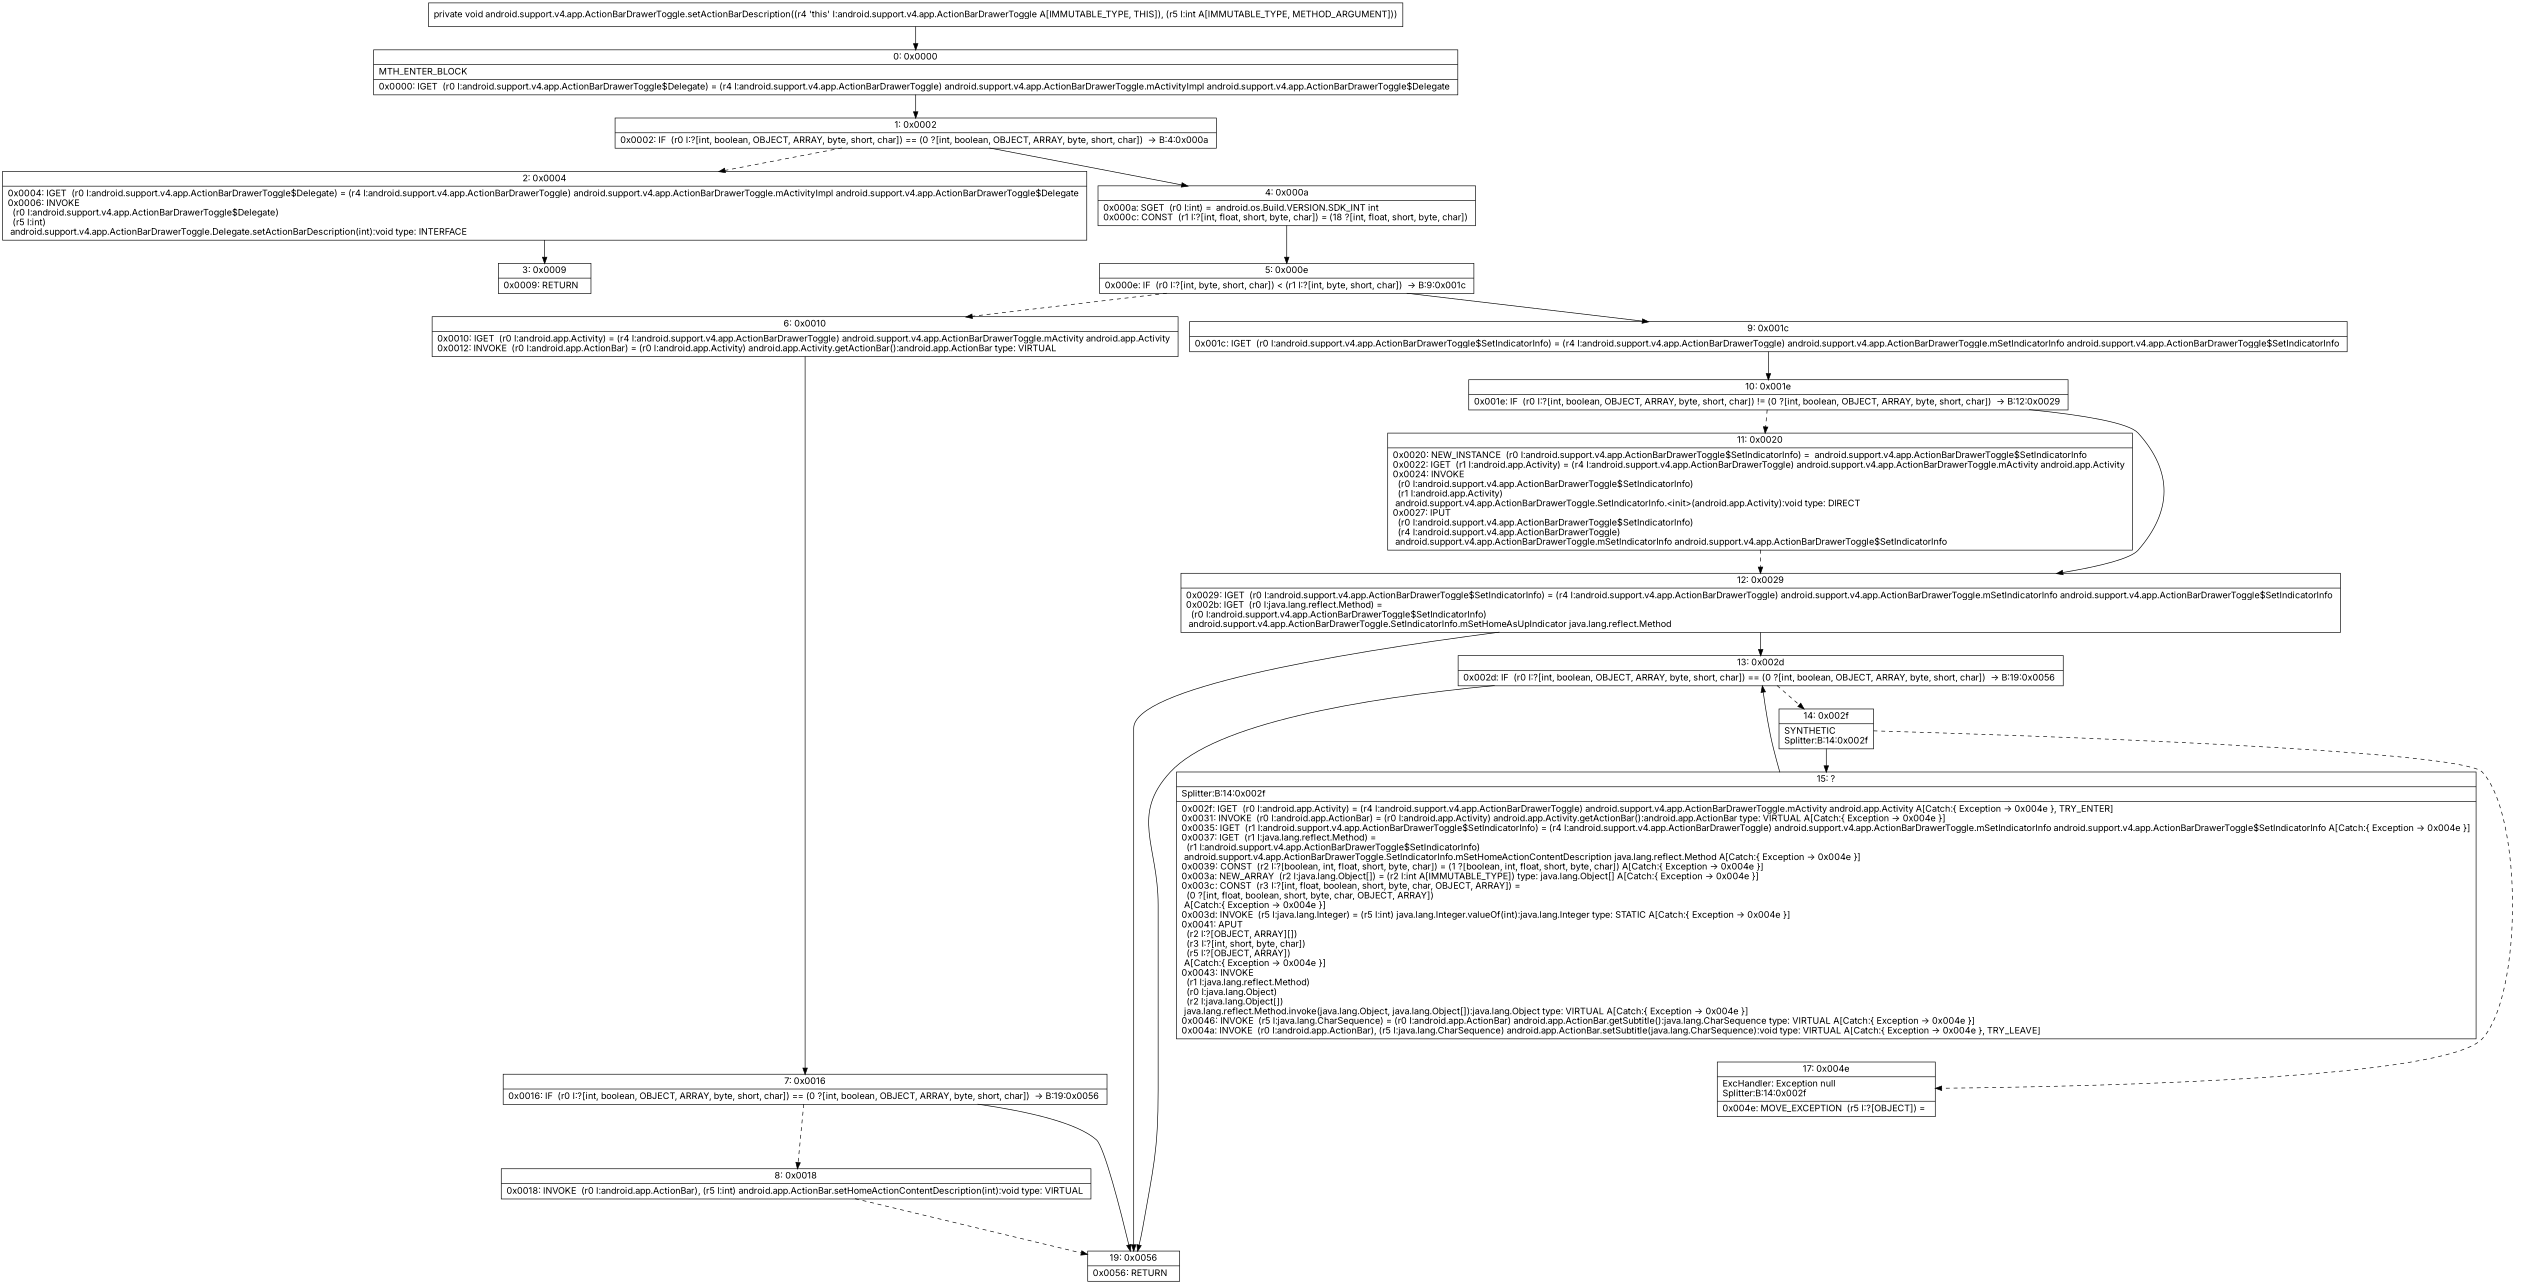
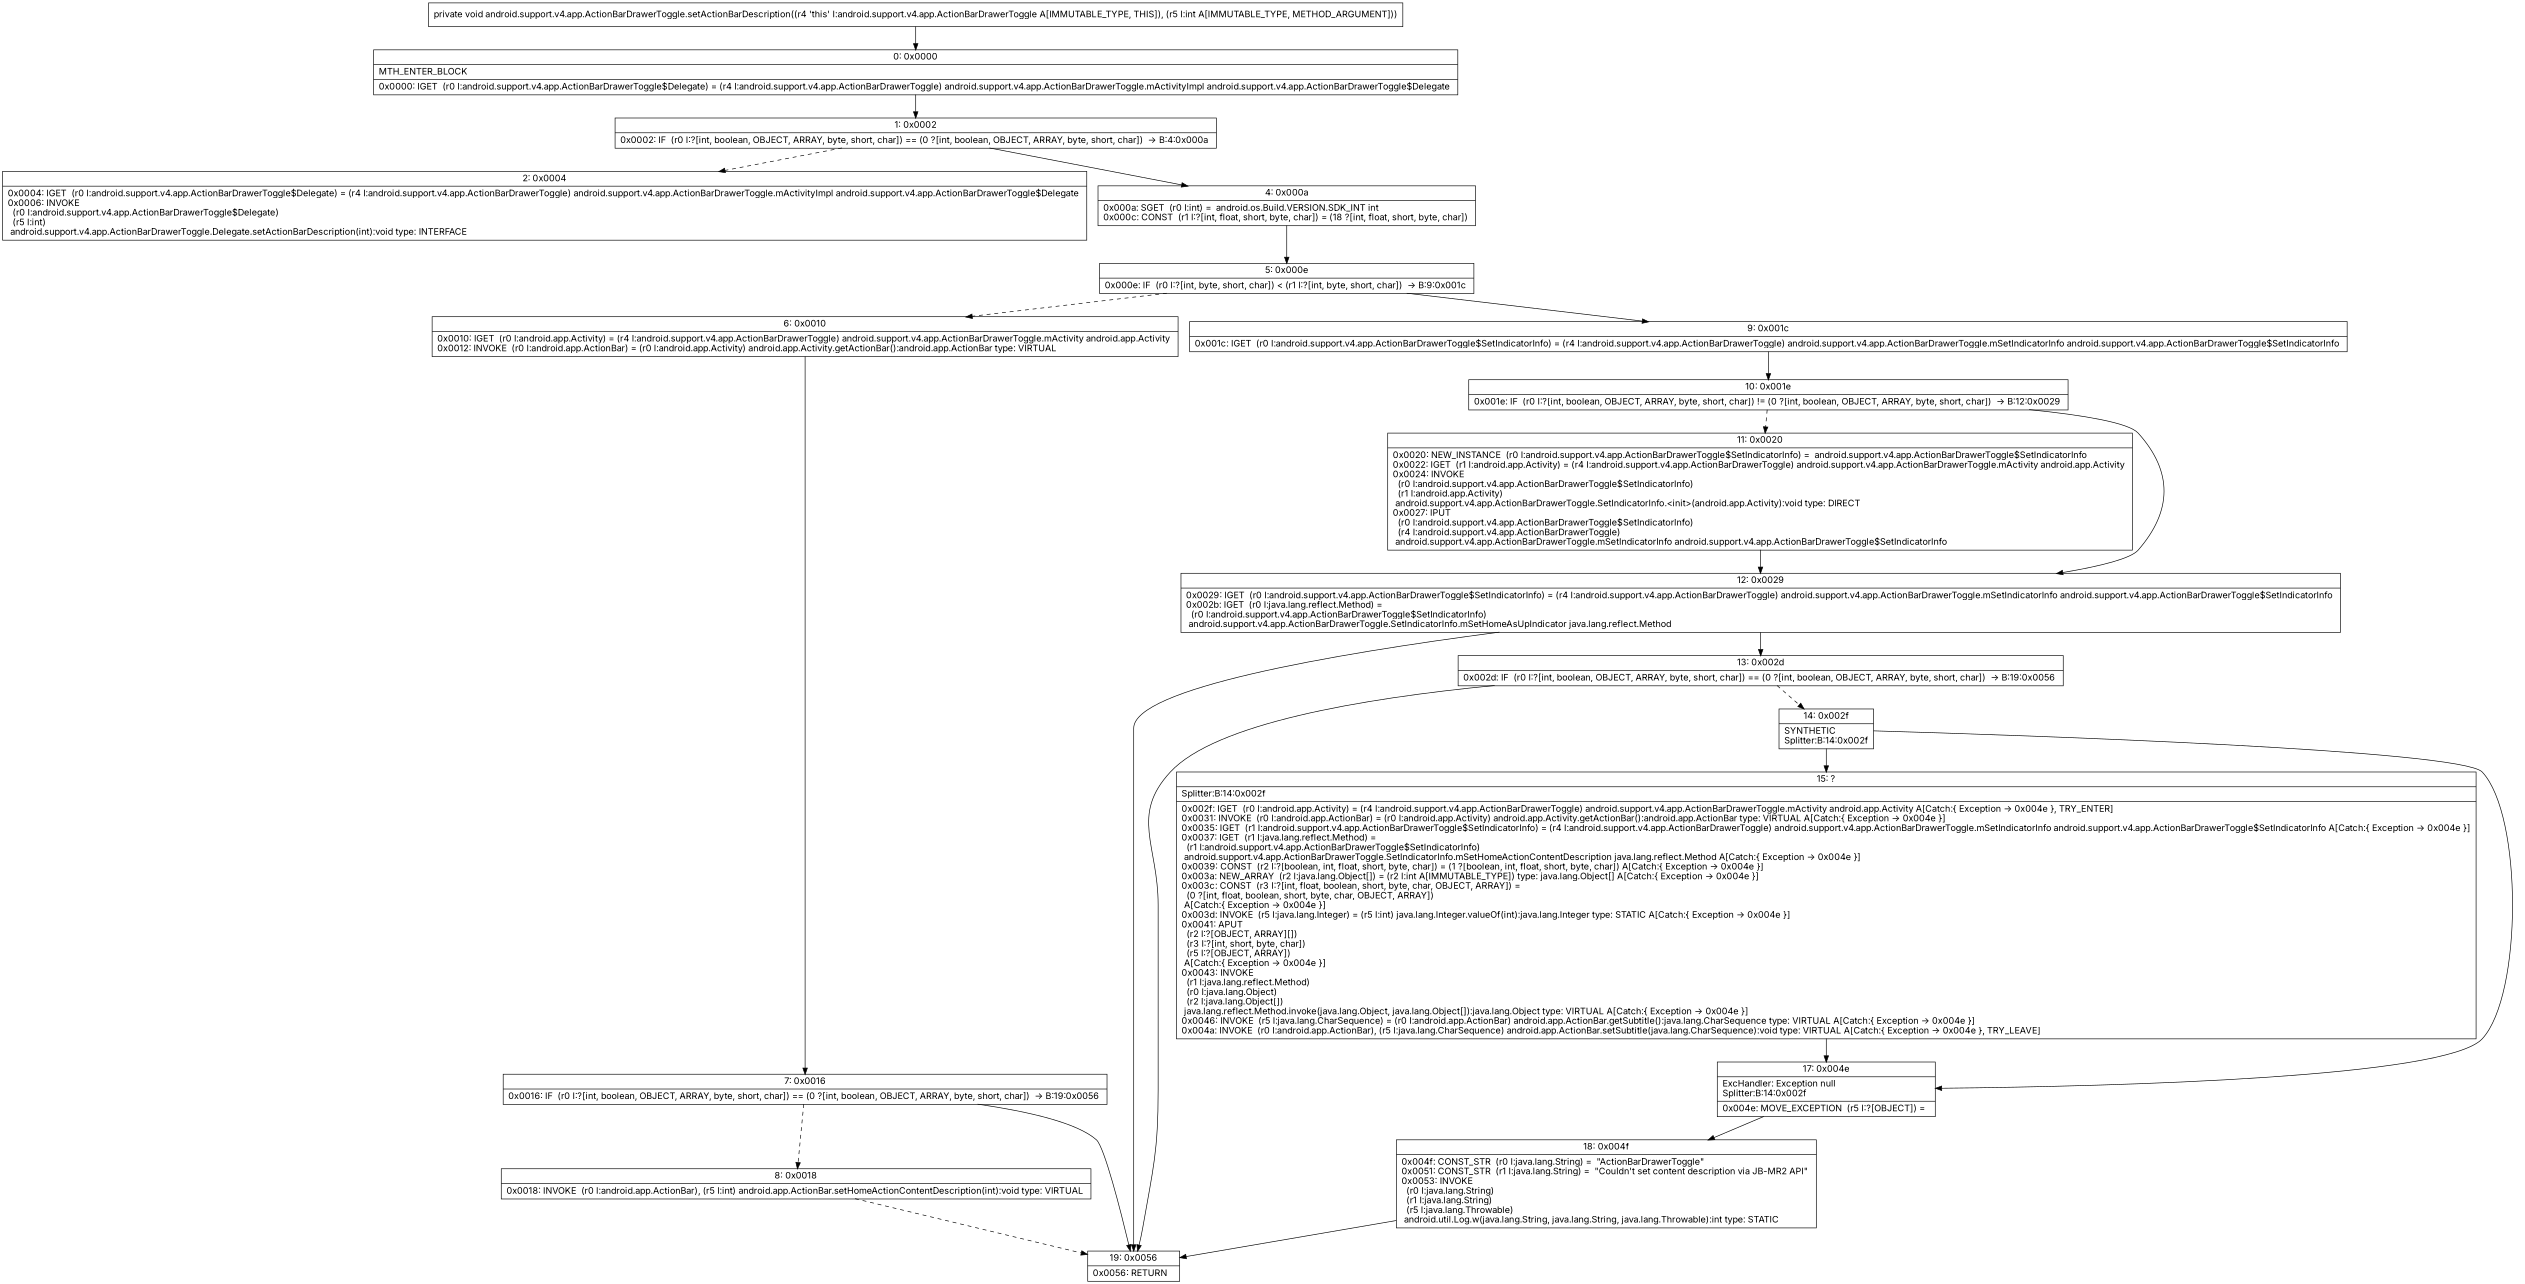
(545, 278) -> none
(1760, 558) -> (1760, 558)
(1770, 733) -> (1826, 1047)
(2511, 873) -> (2511, 873)
none -> (1606, 1184)
